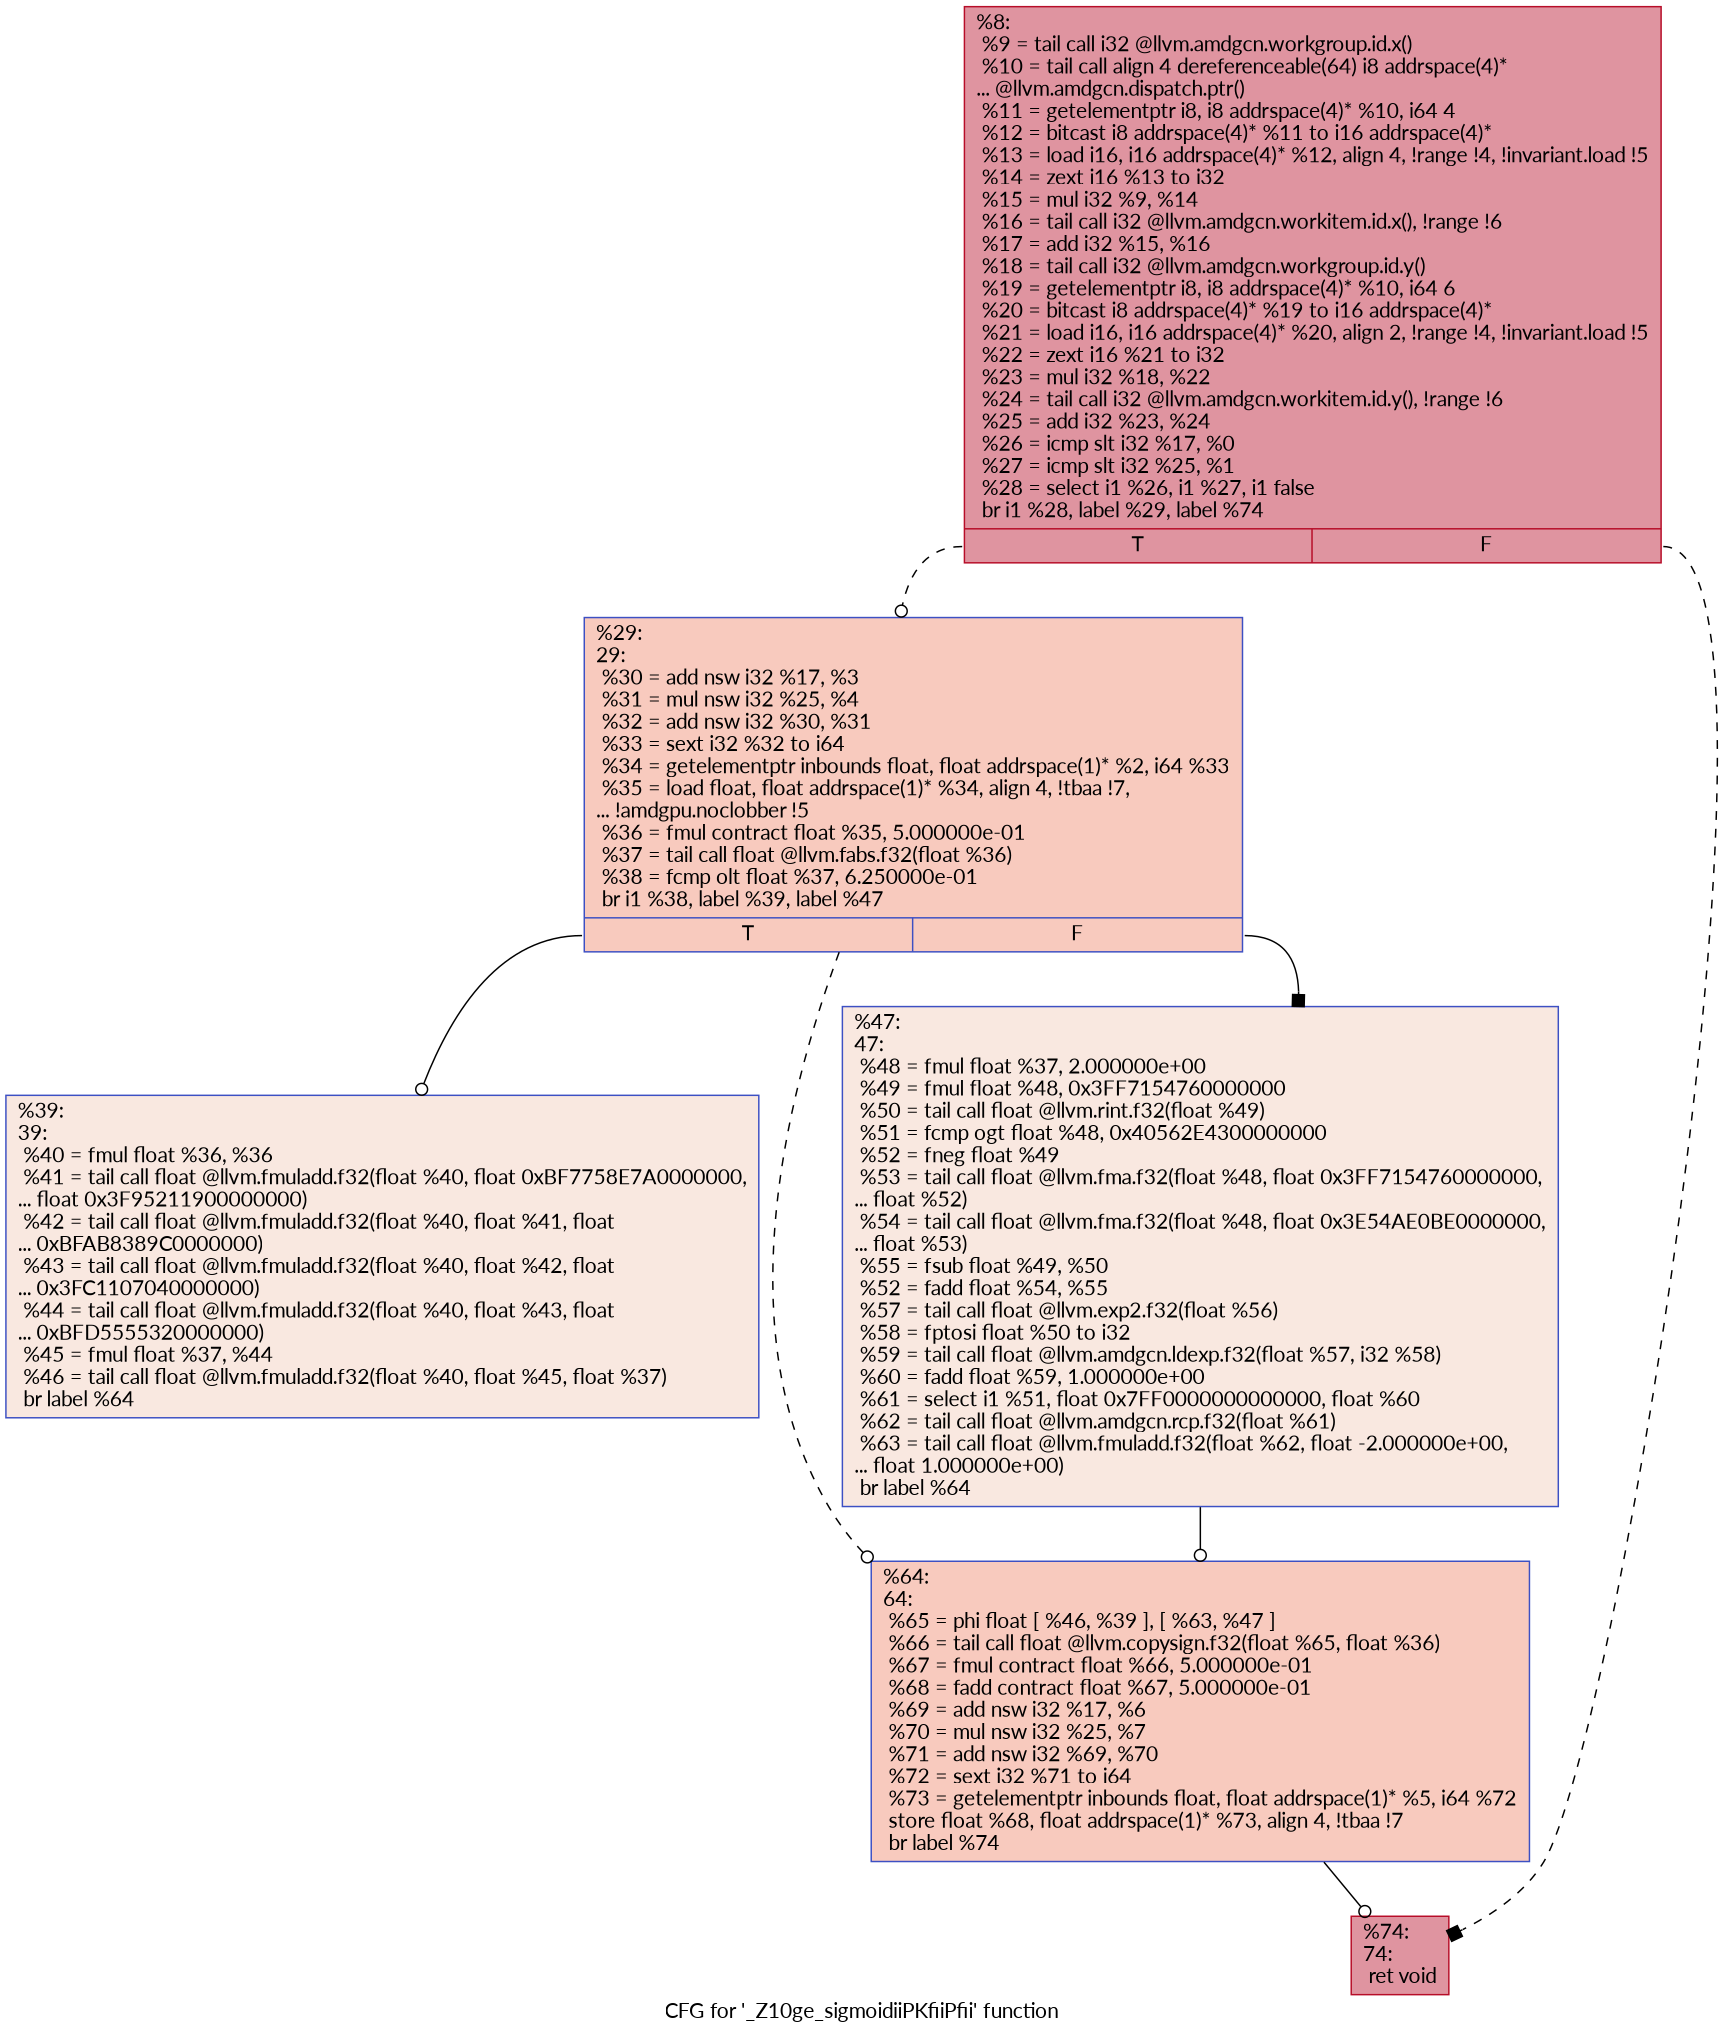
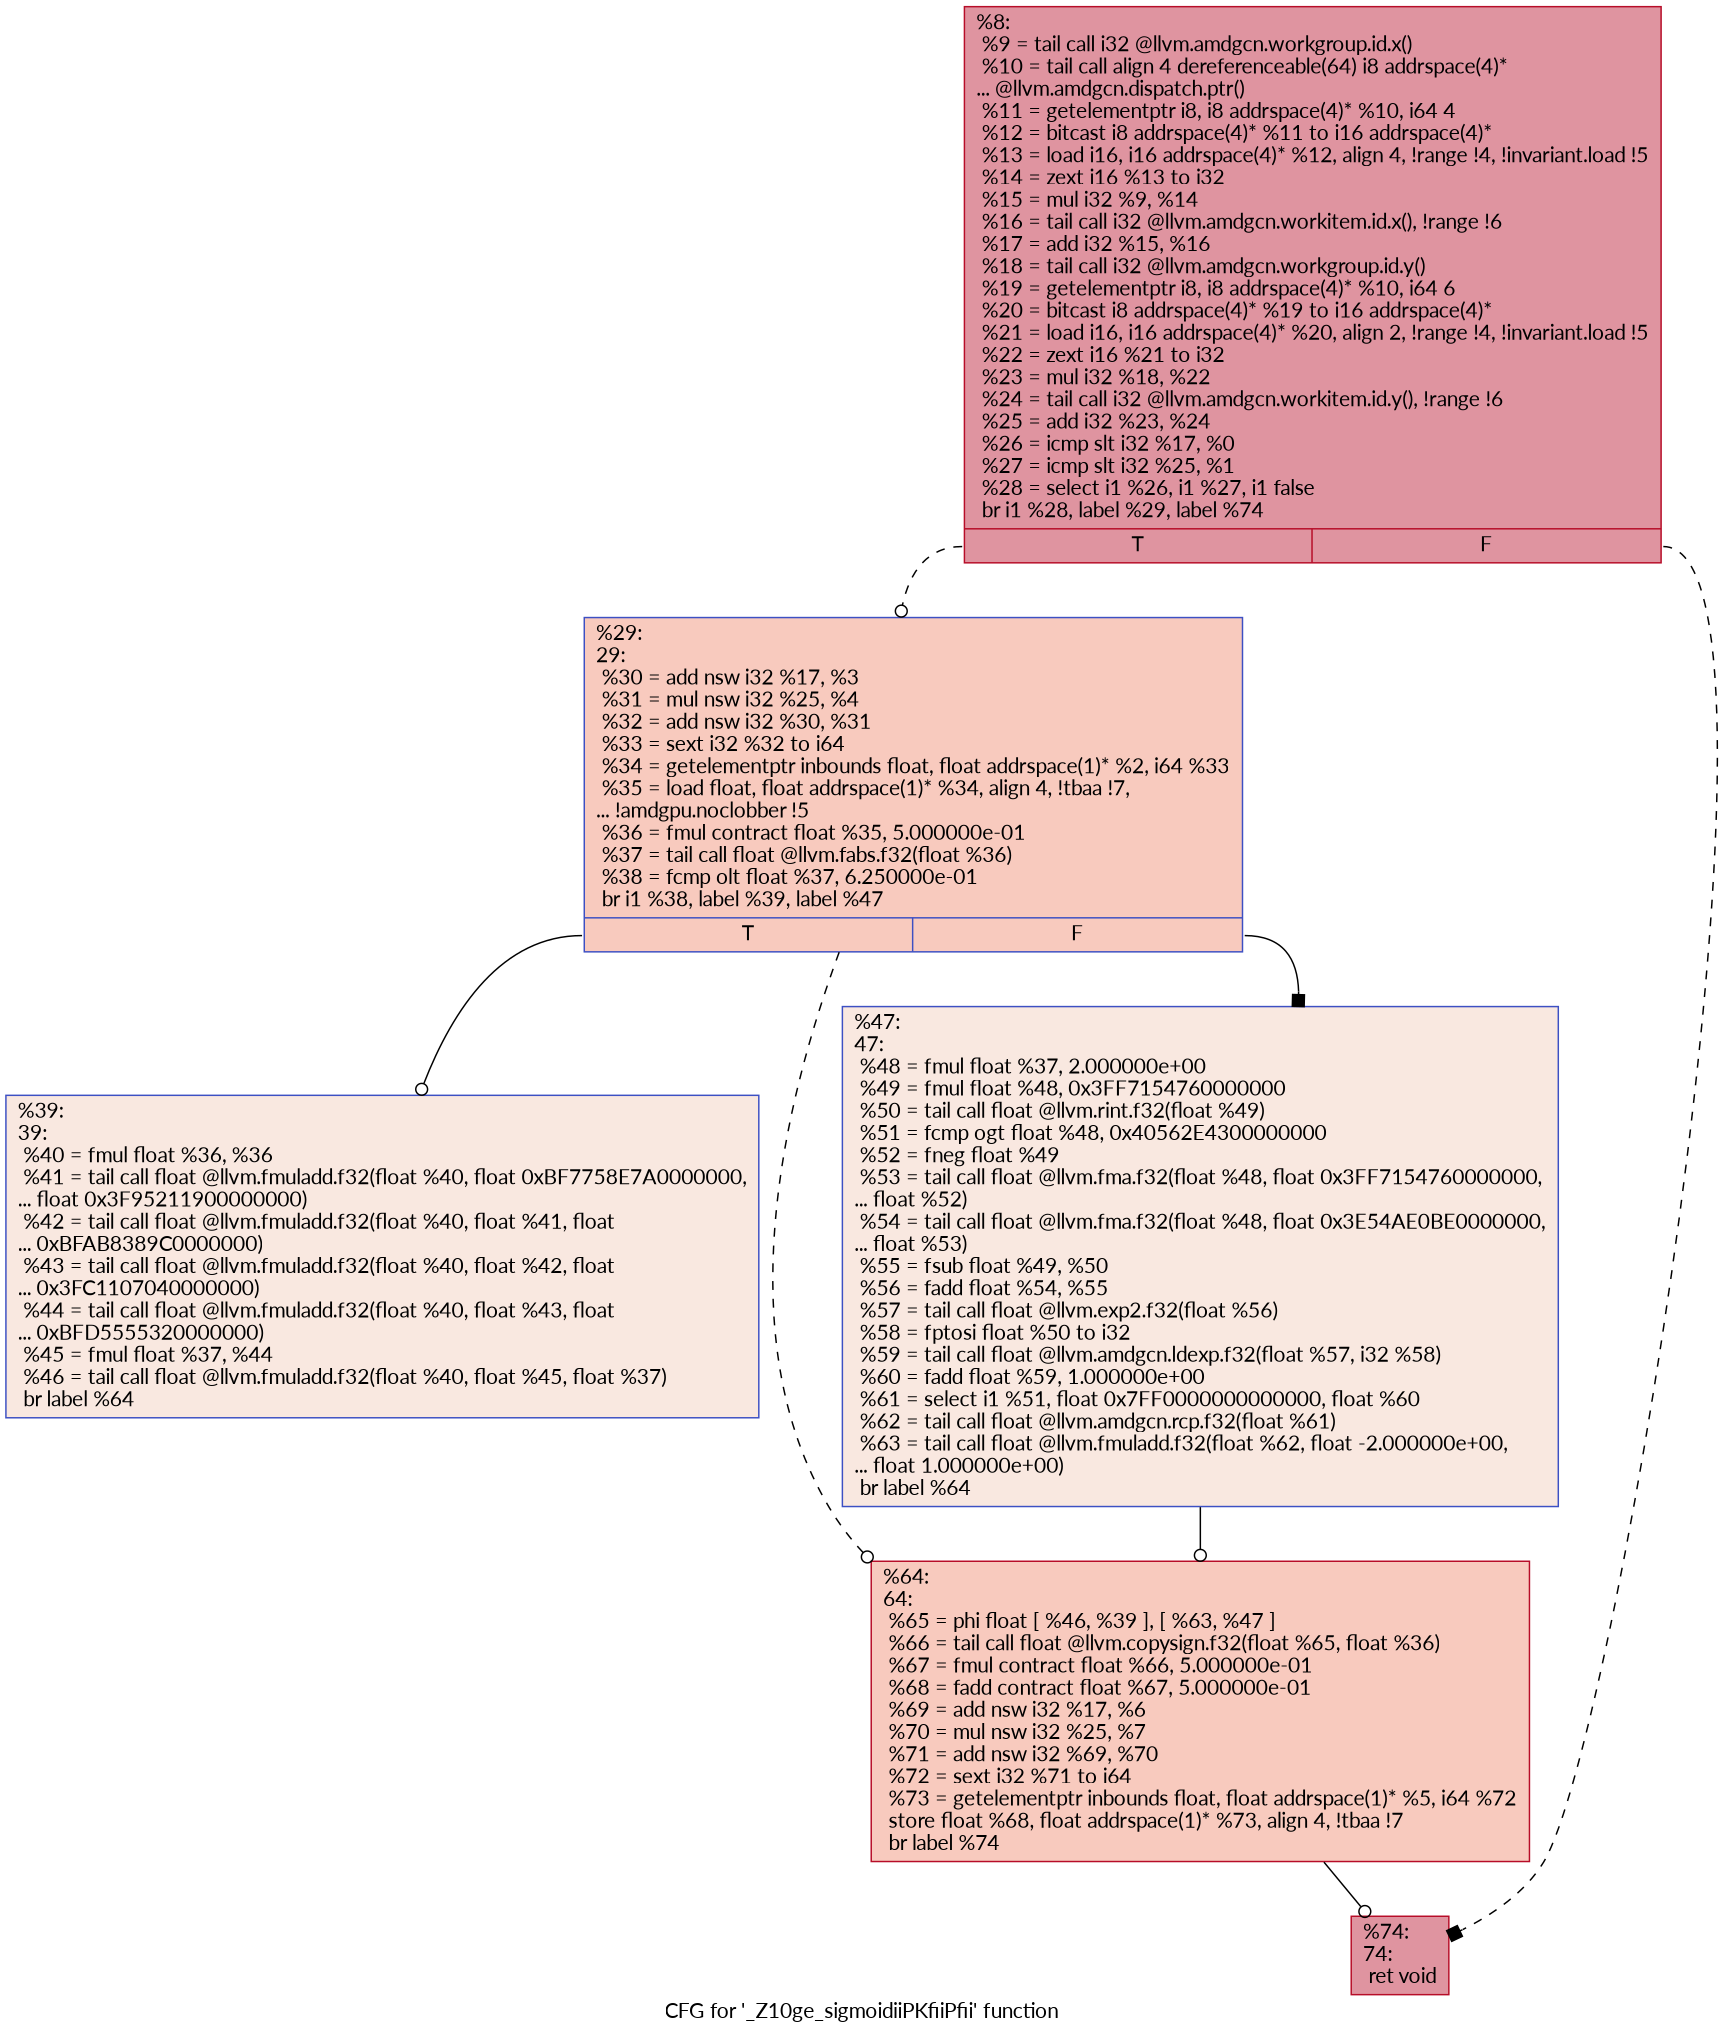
(981, 1289) -> (981, 1289)
(1200, 1711) -> (1200, 1711)
